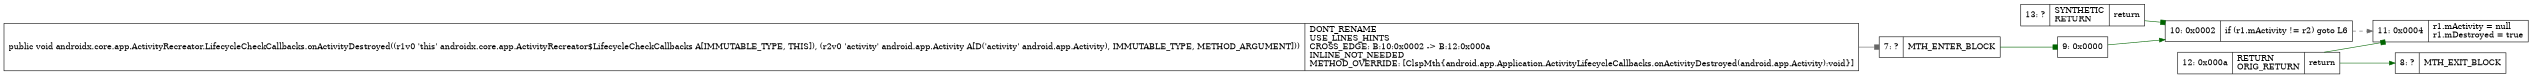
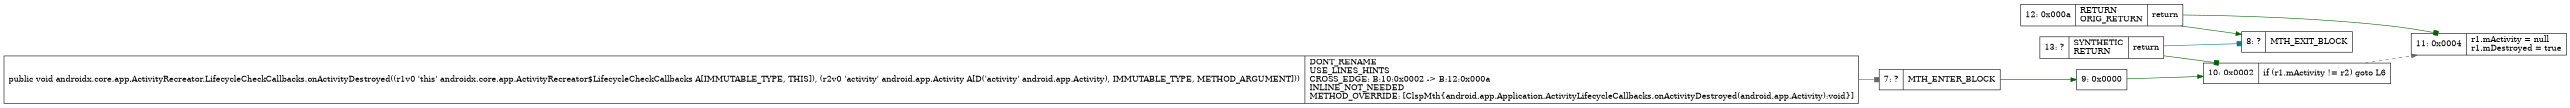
none -> (2200, 45)
(2026, 47) -> (2035, 80)
